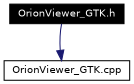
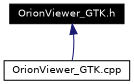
(60, 37) -> (74, 48)
